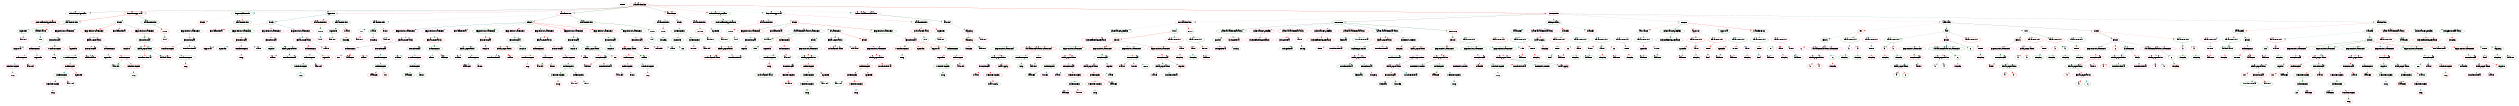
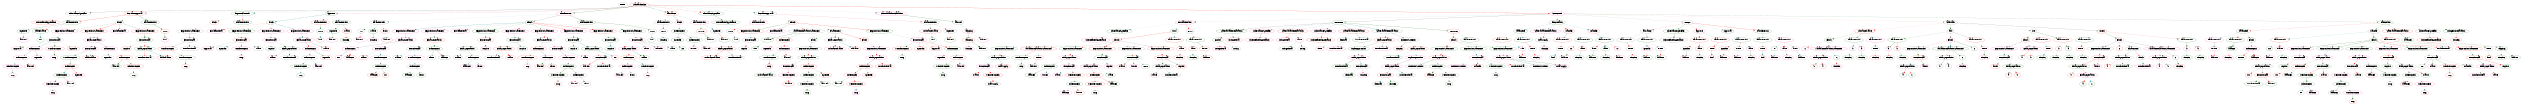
(1861, 31) -> (1865, 31)
(2227, 49) -> (2232, 49)
